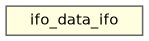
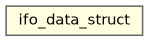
(74, 21) -> (74, 21)
